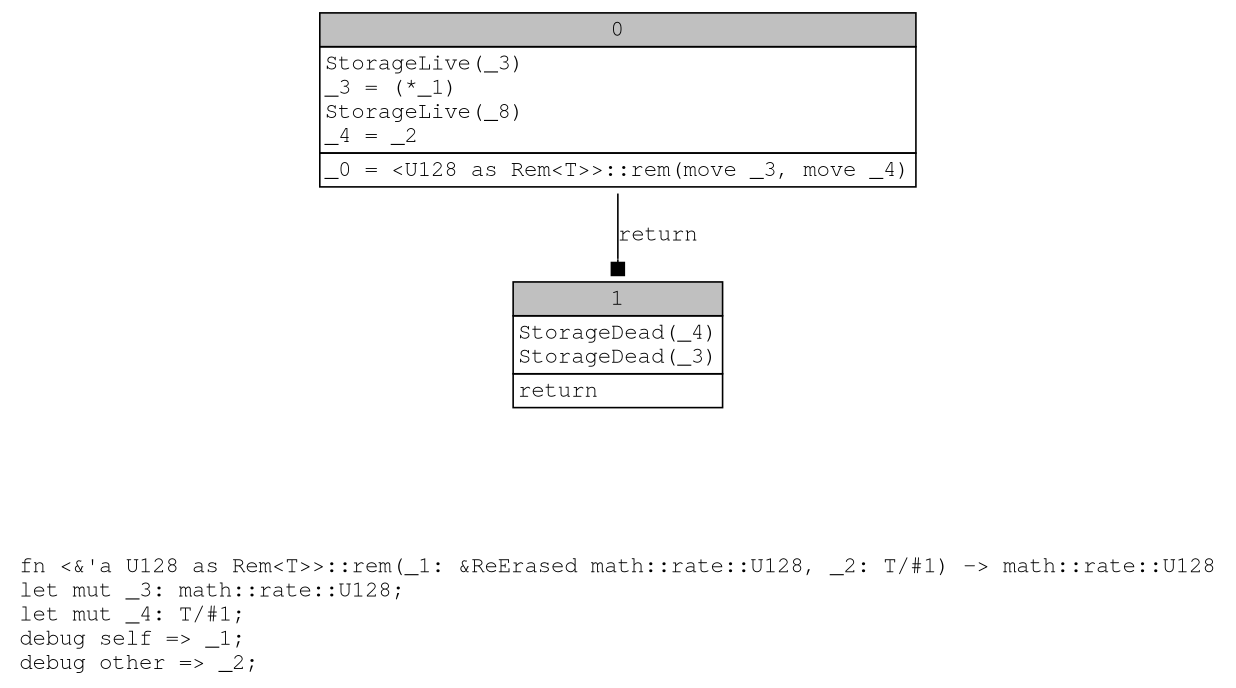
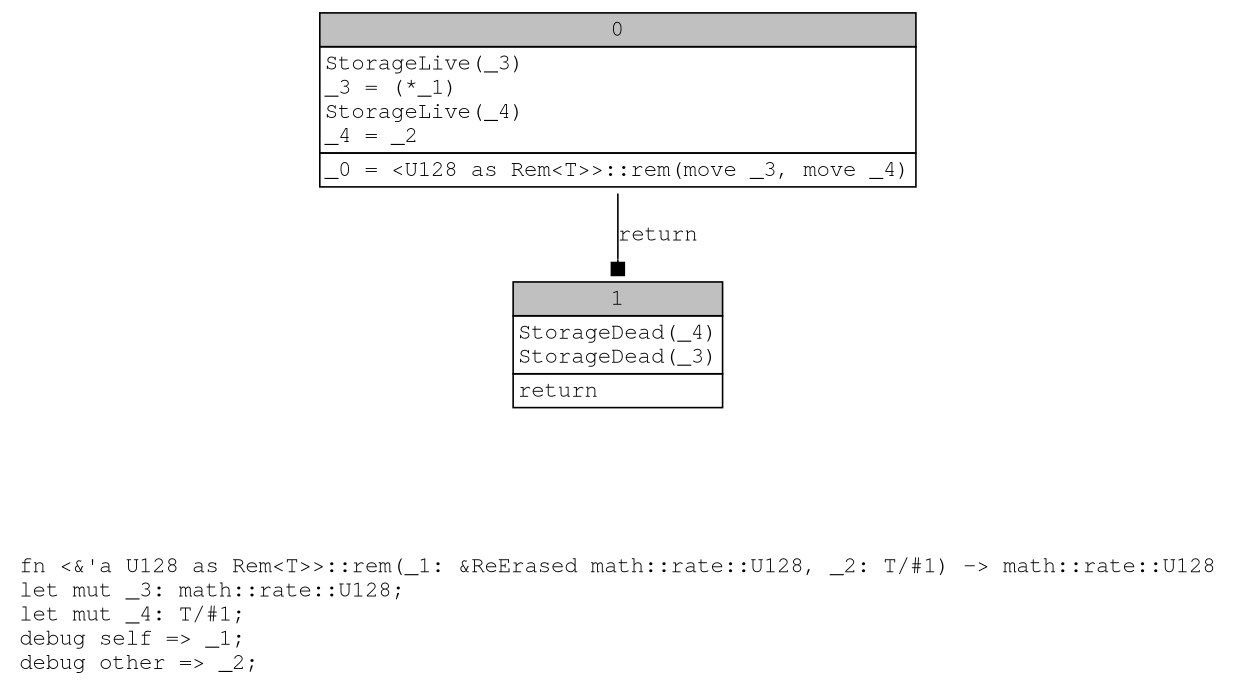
(425, 111) -> (425, 111)
